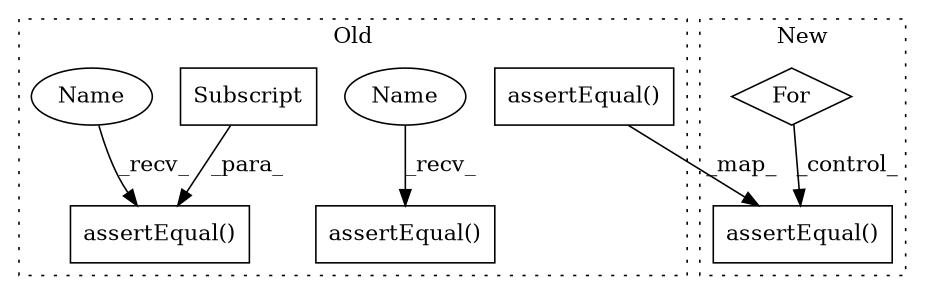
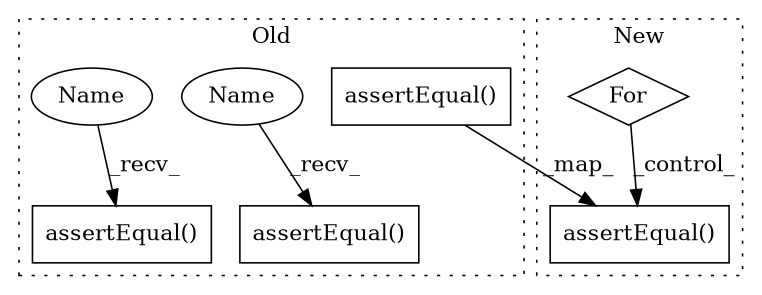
(249, 97) -> none
